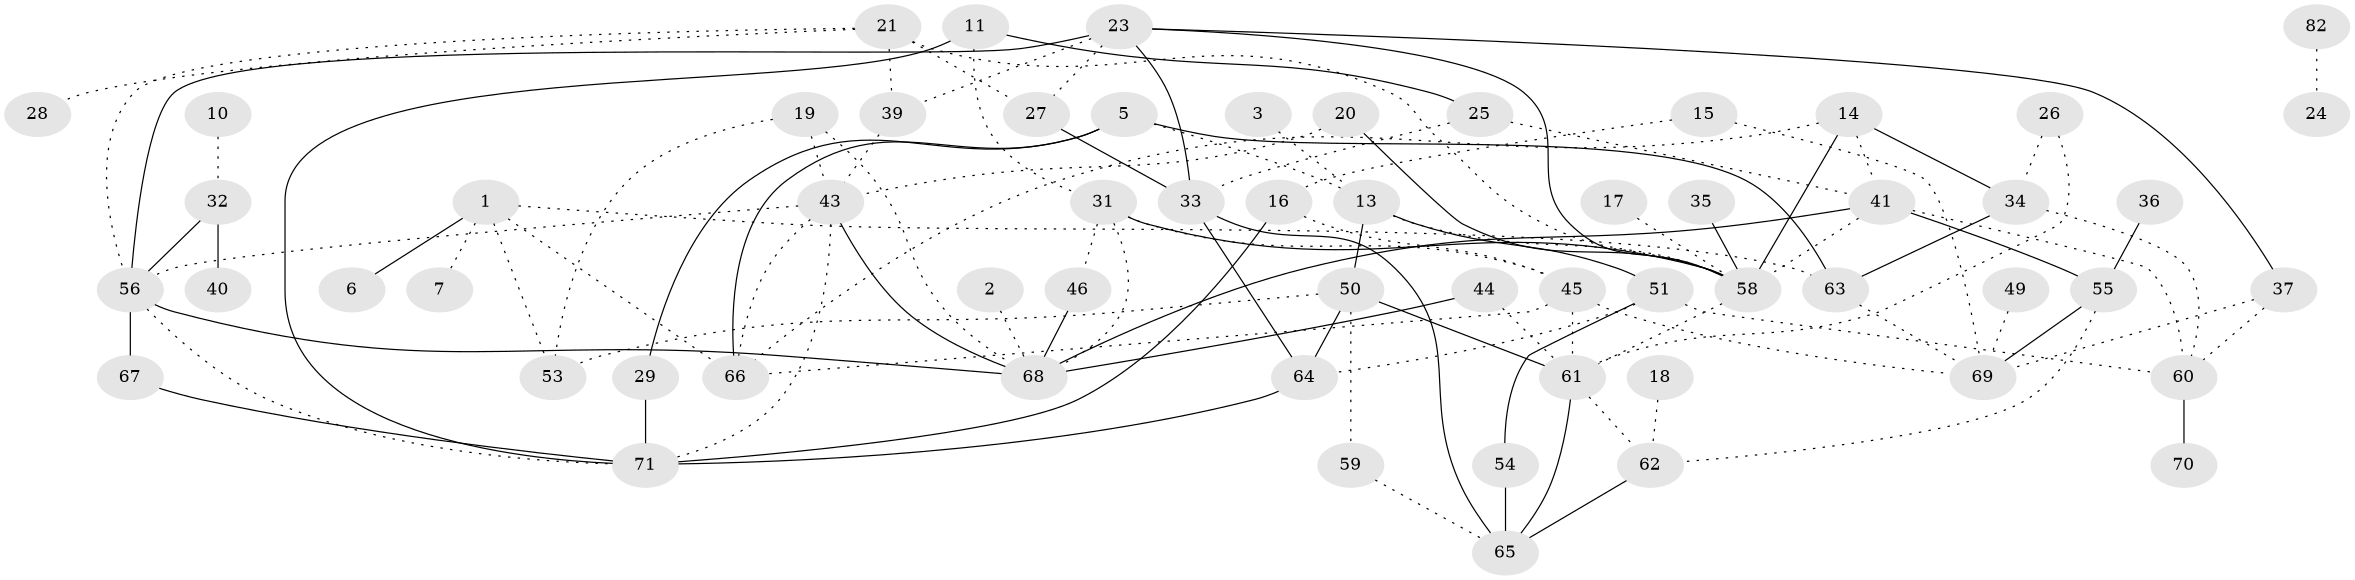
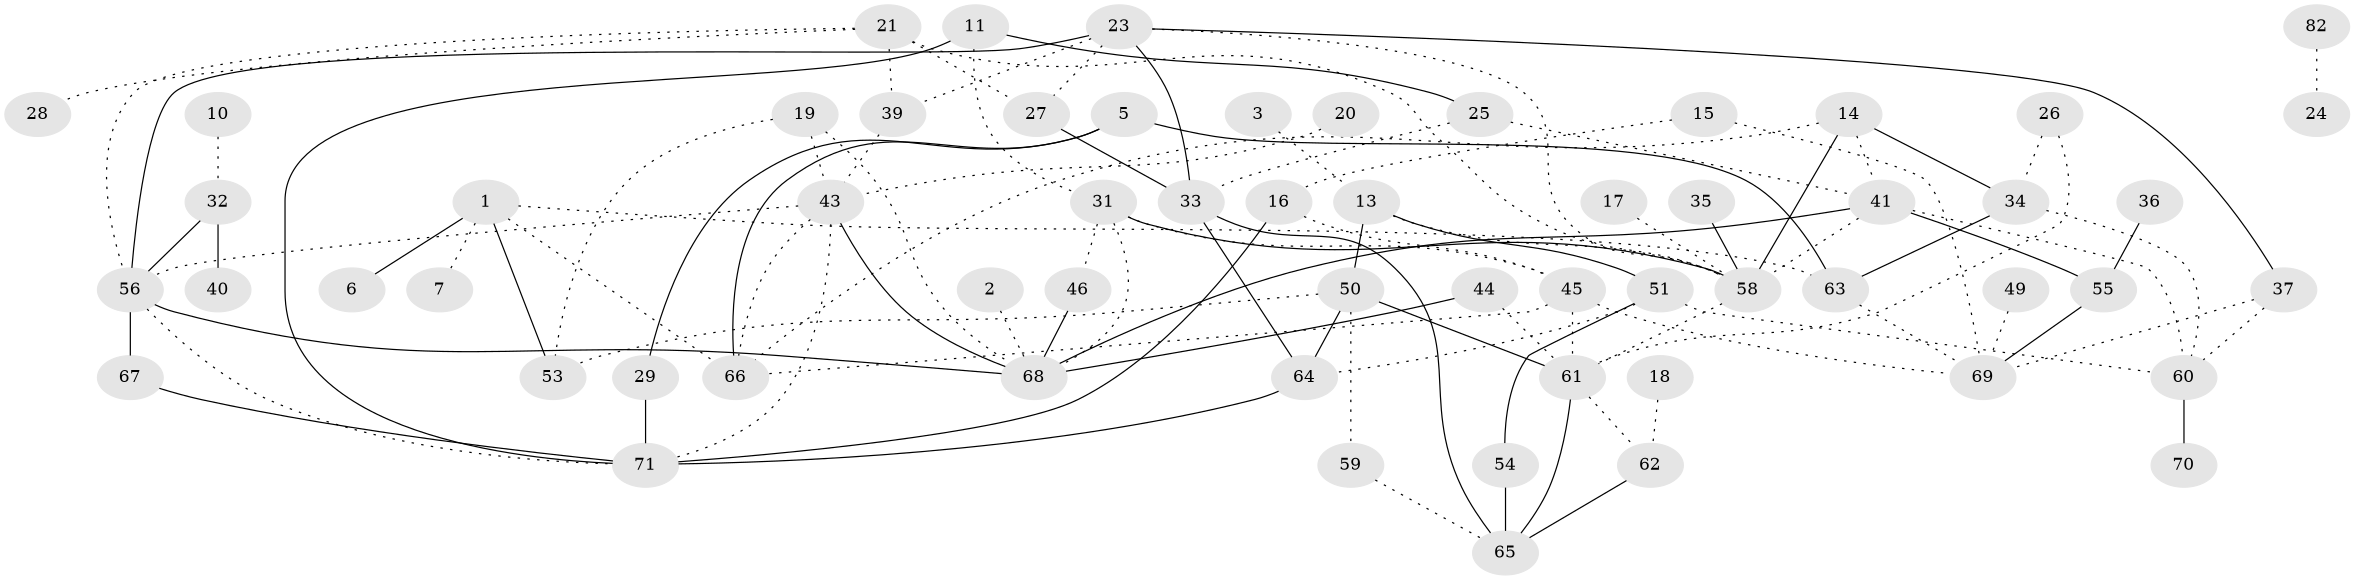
(1492, 75) -> (1492, 75)
(1258, 157) -> none
(1469, 227) -> none
(519, 290) -> (519, 290)
(1913, 433) -> none
